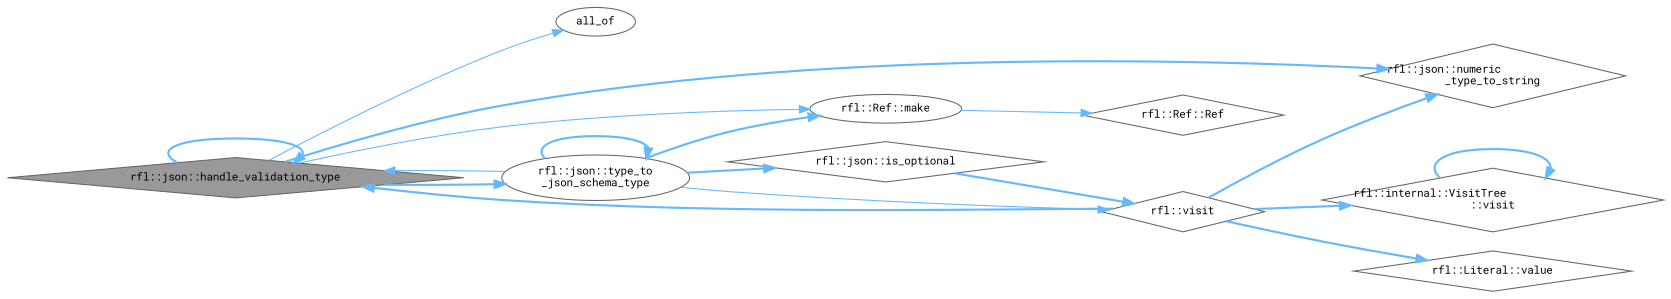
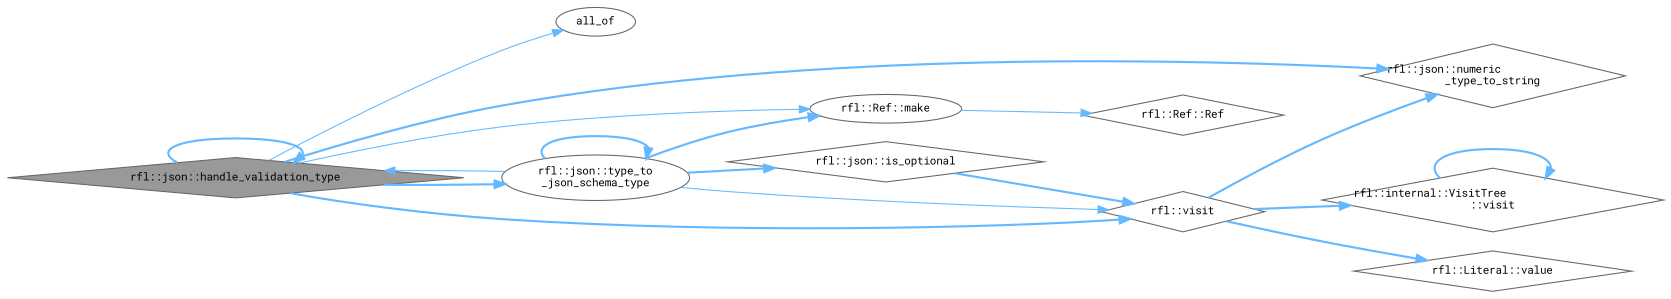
(743, 209) -> (704, 227)
